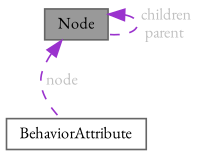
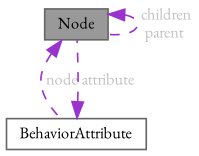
none -> (78, 71)
